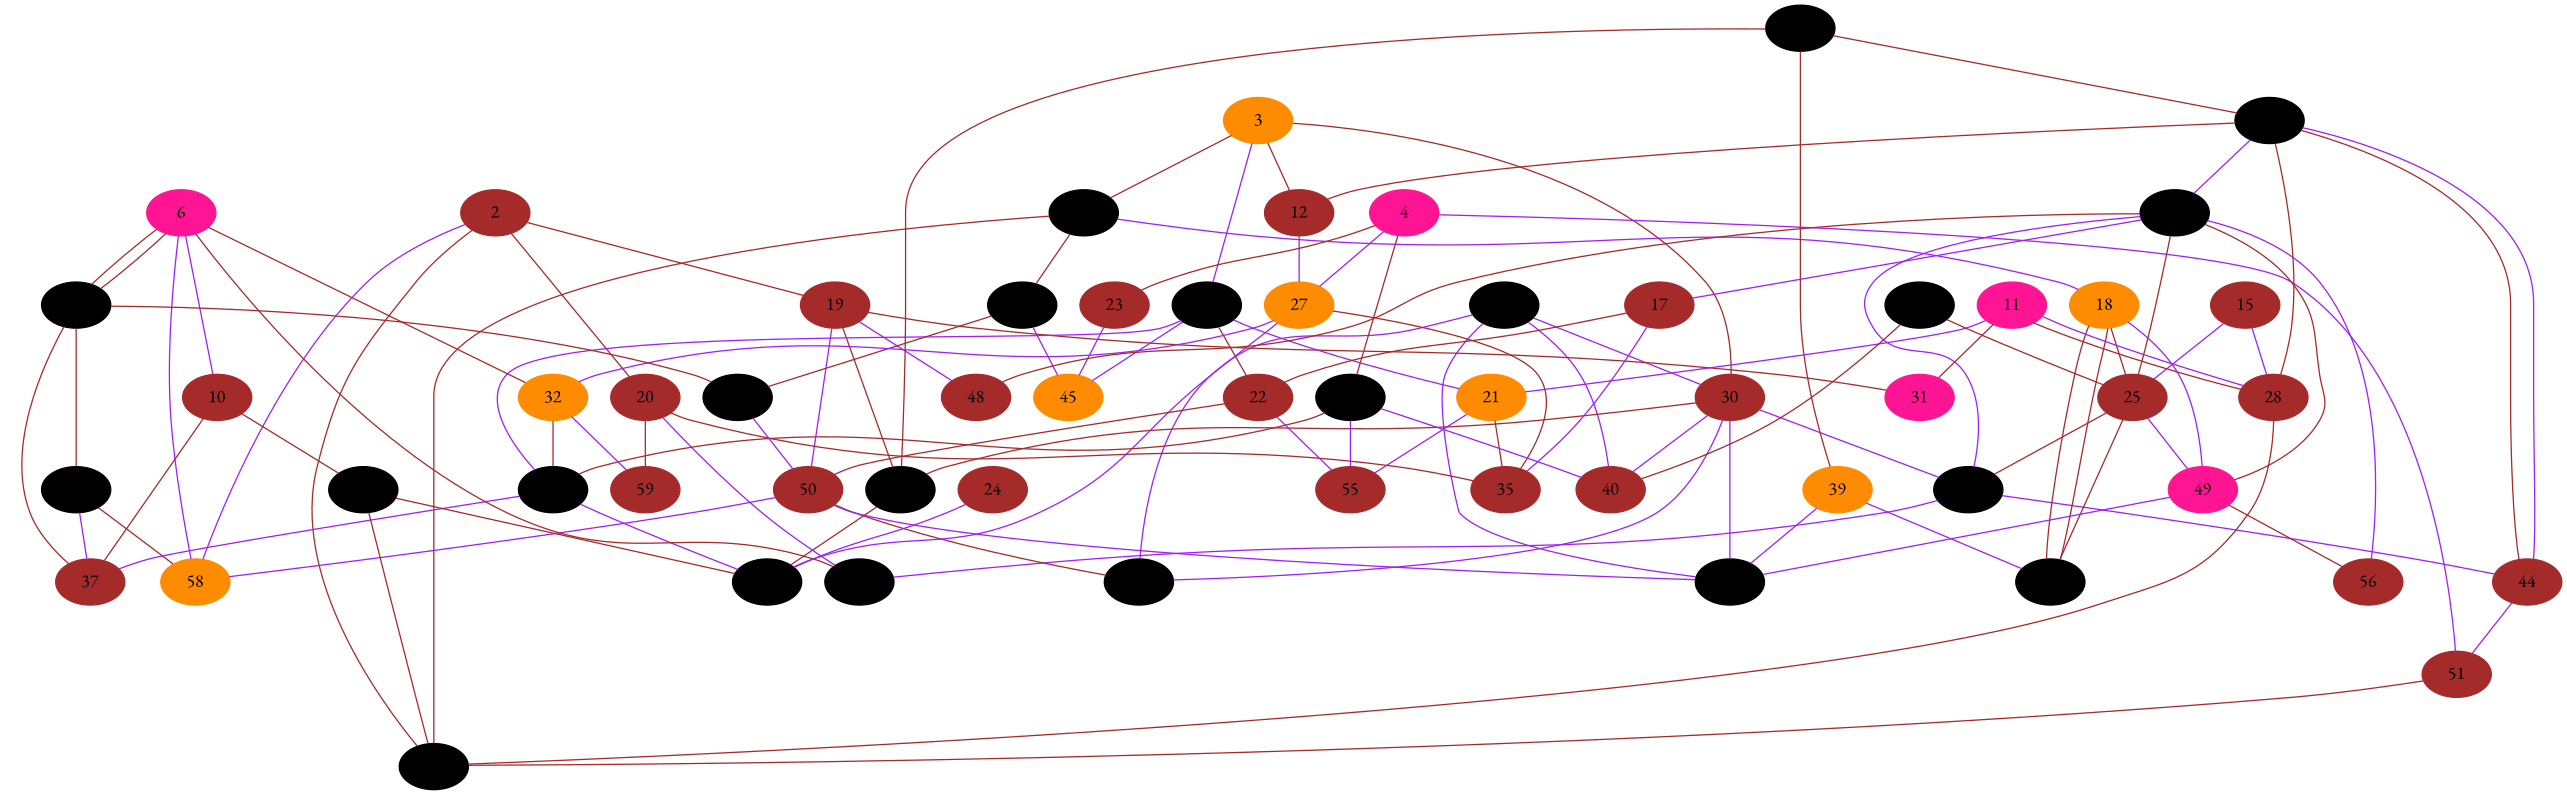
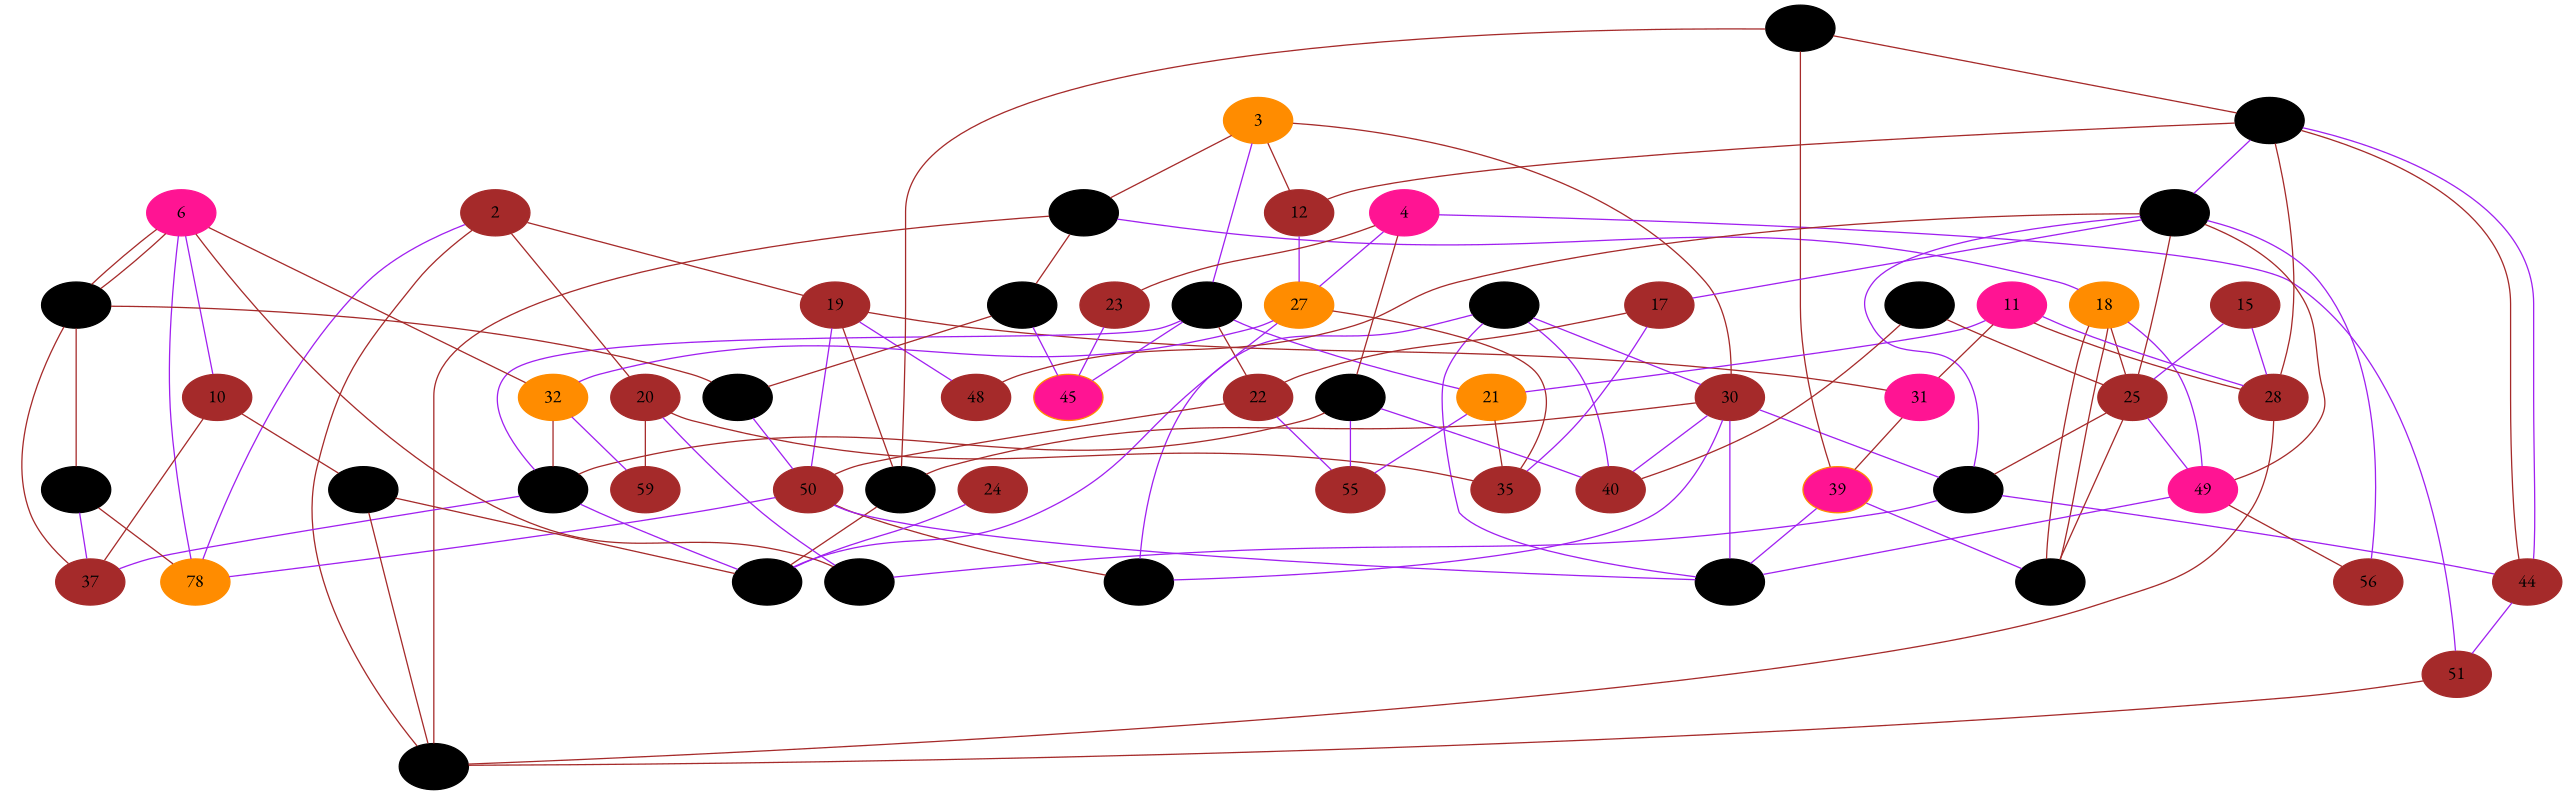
(1068, 397) -> (1068, 397)
none -> (1879, 444)
(1838, 490) -> (1838, 490)
(195, 582) -> (195, 582)
